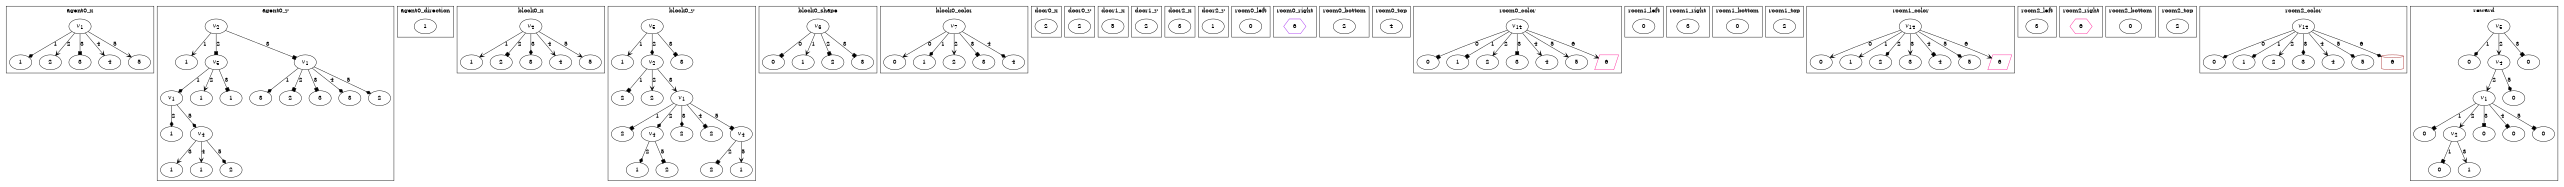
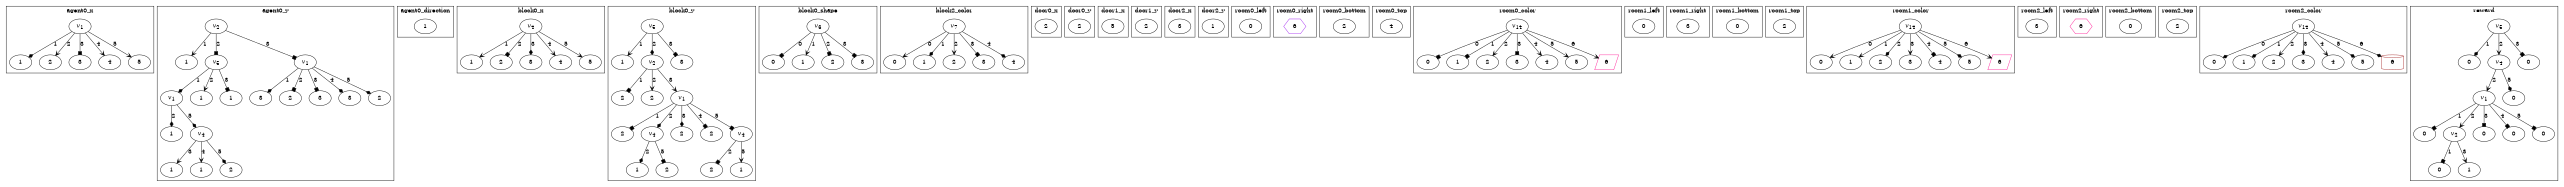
(954, 11) -> (954, 11)
